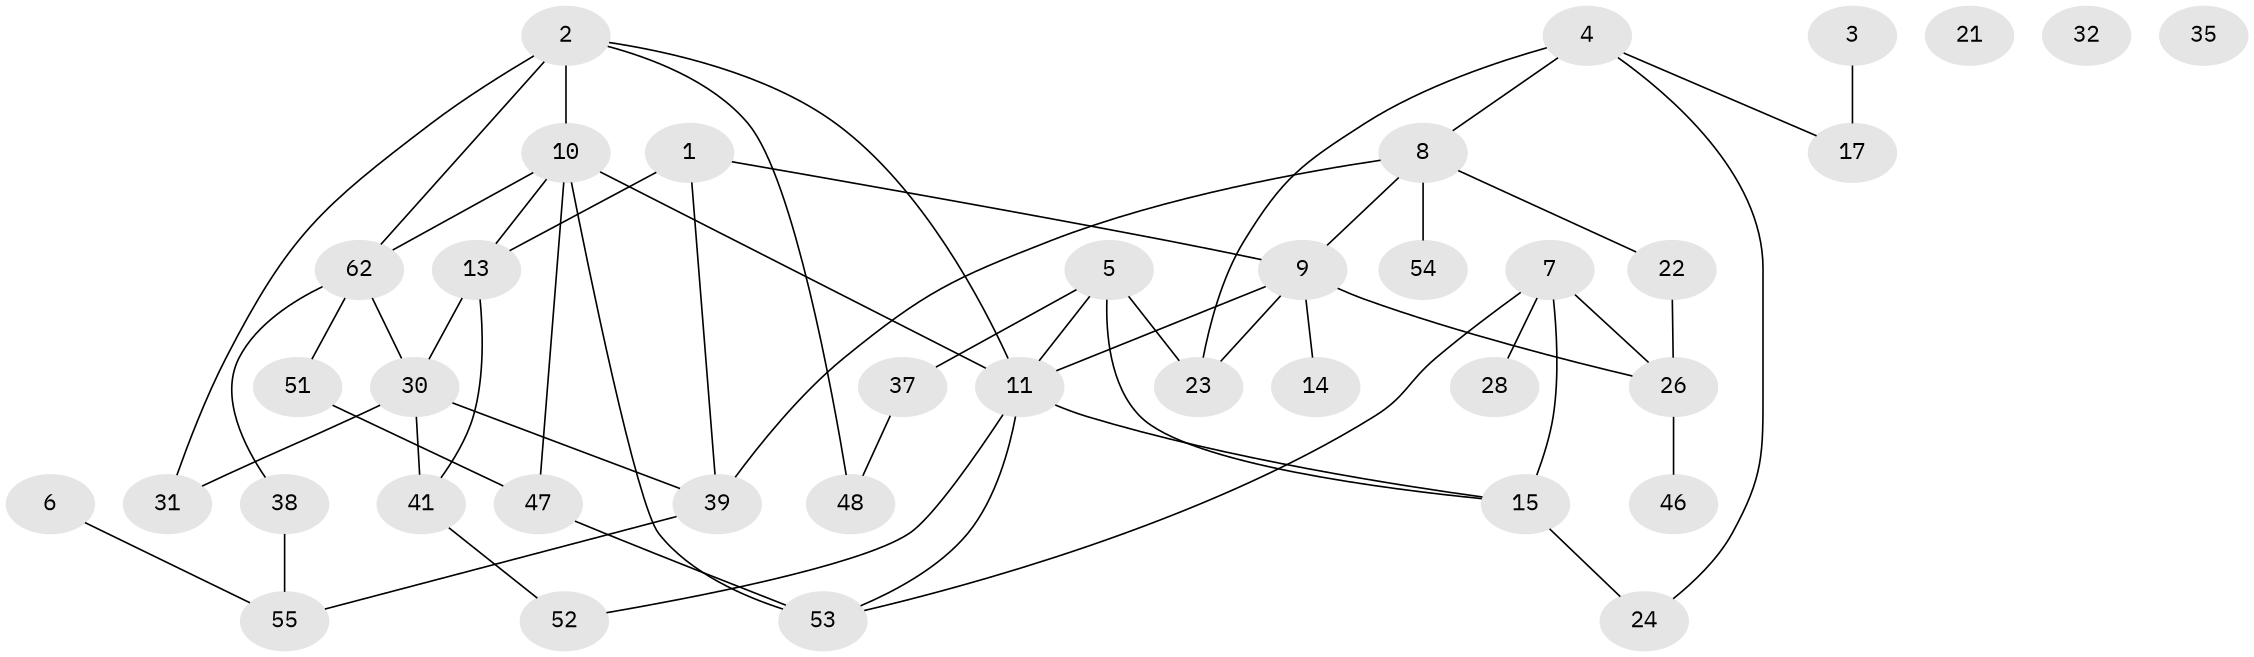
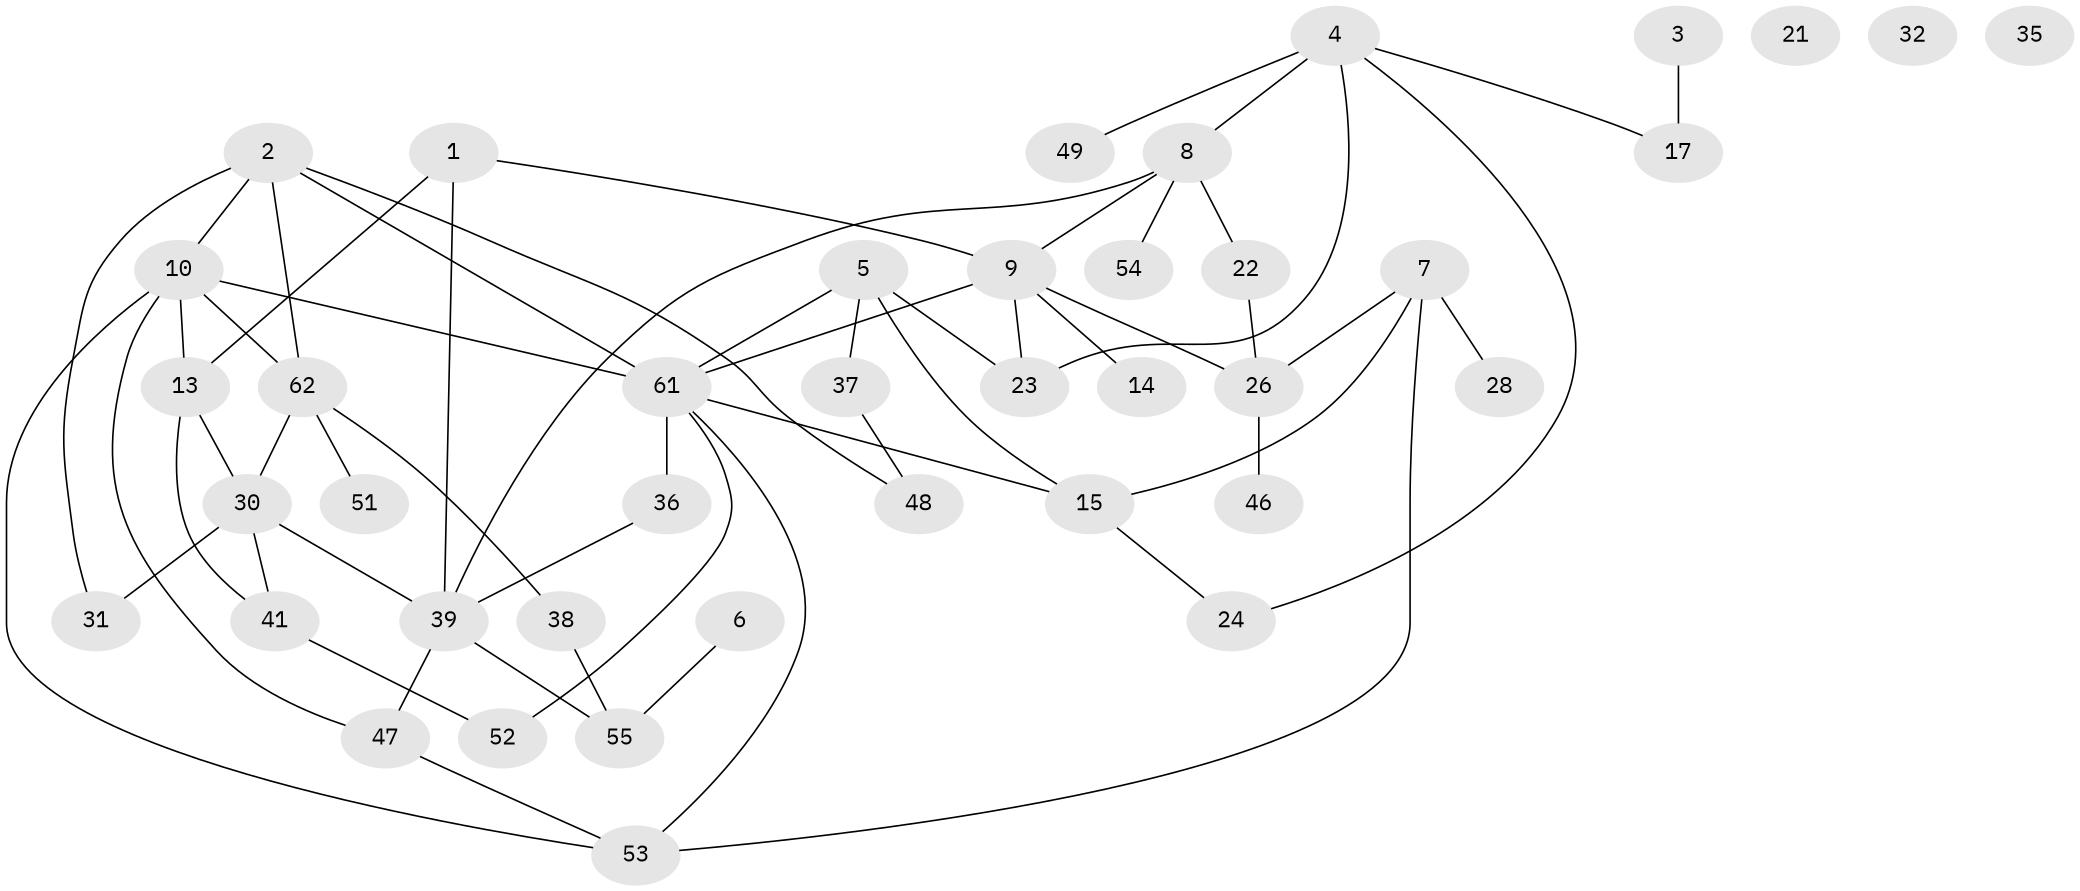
none -> (1070, 153)
(1020, 387) -> (667, 387)
(405, 440) -> (415, 680)
none -> (667, 504)
